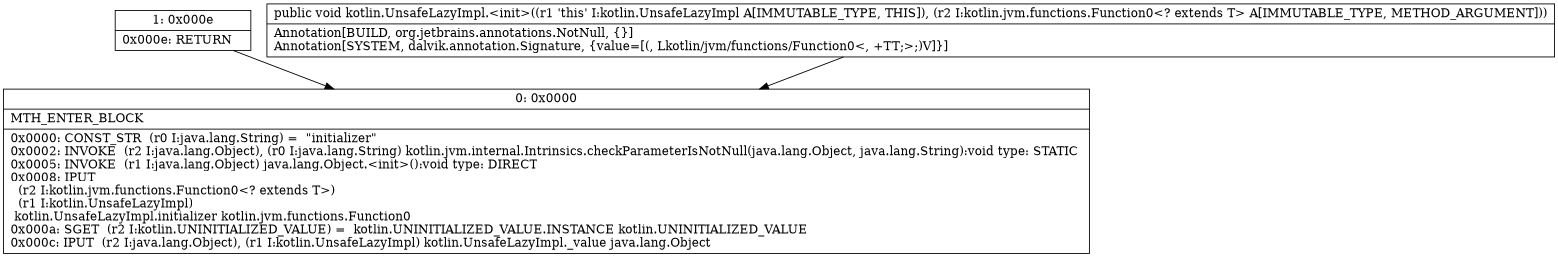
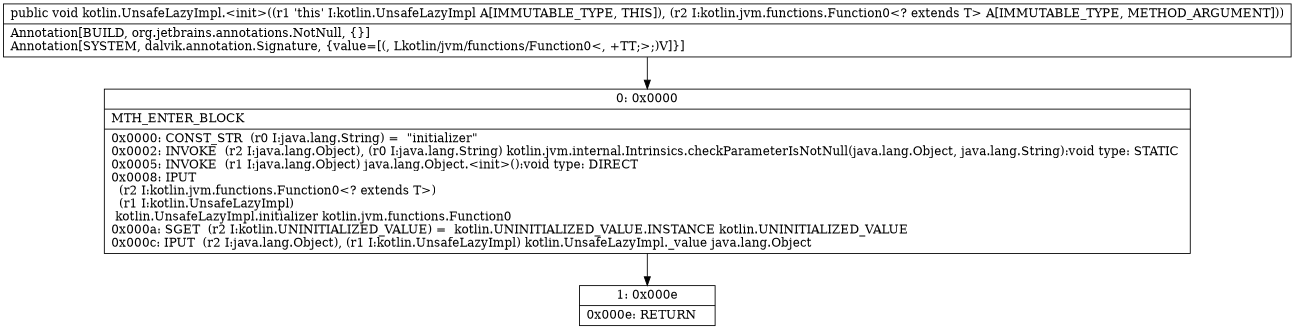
(279, 68) -> (647, 265)
